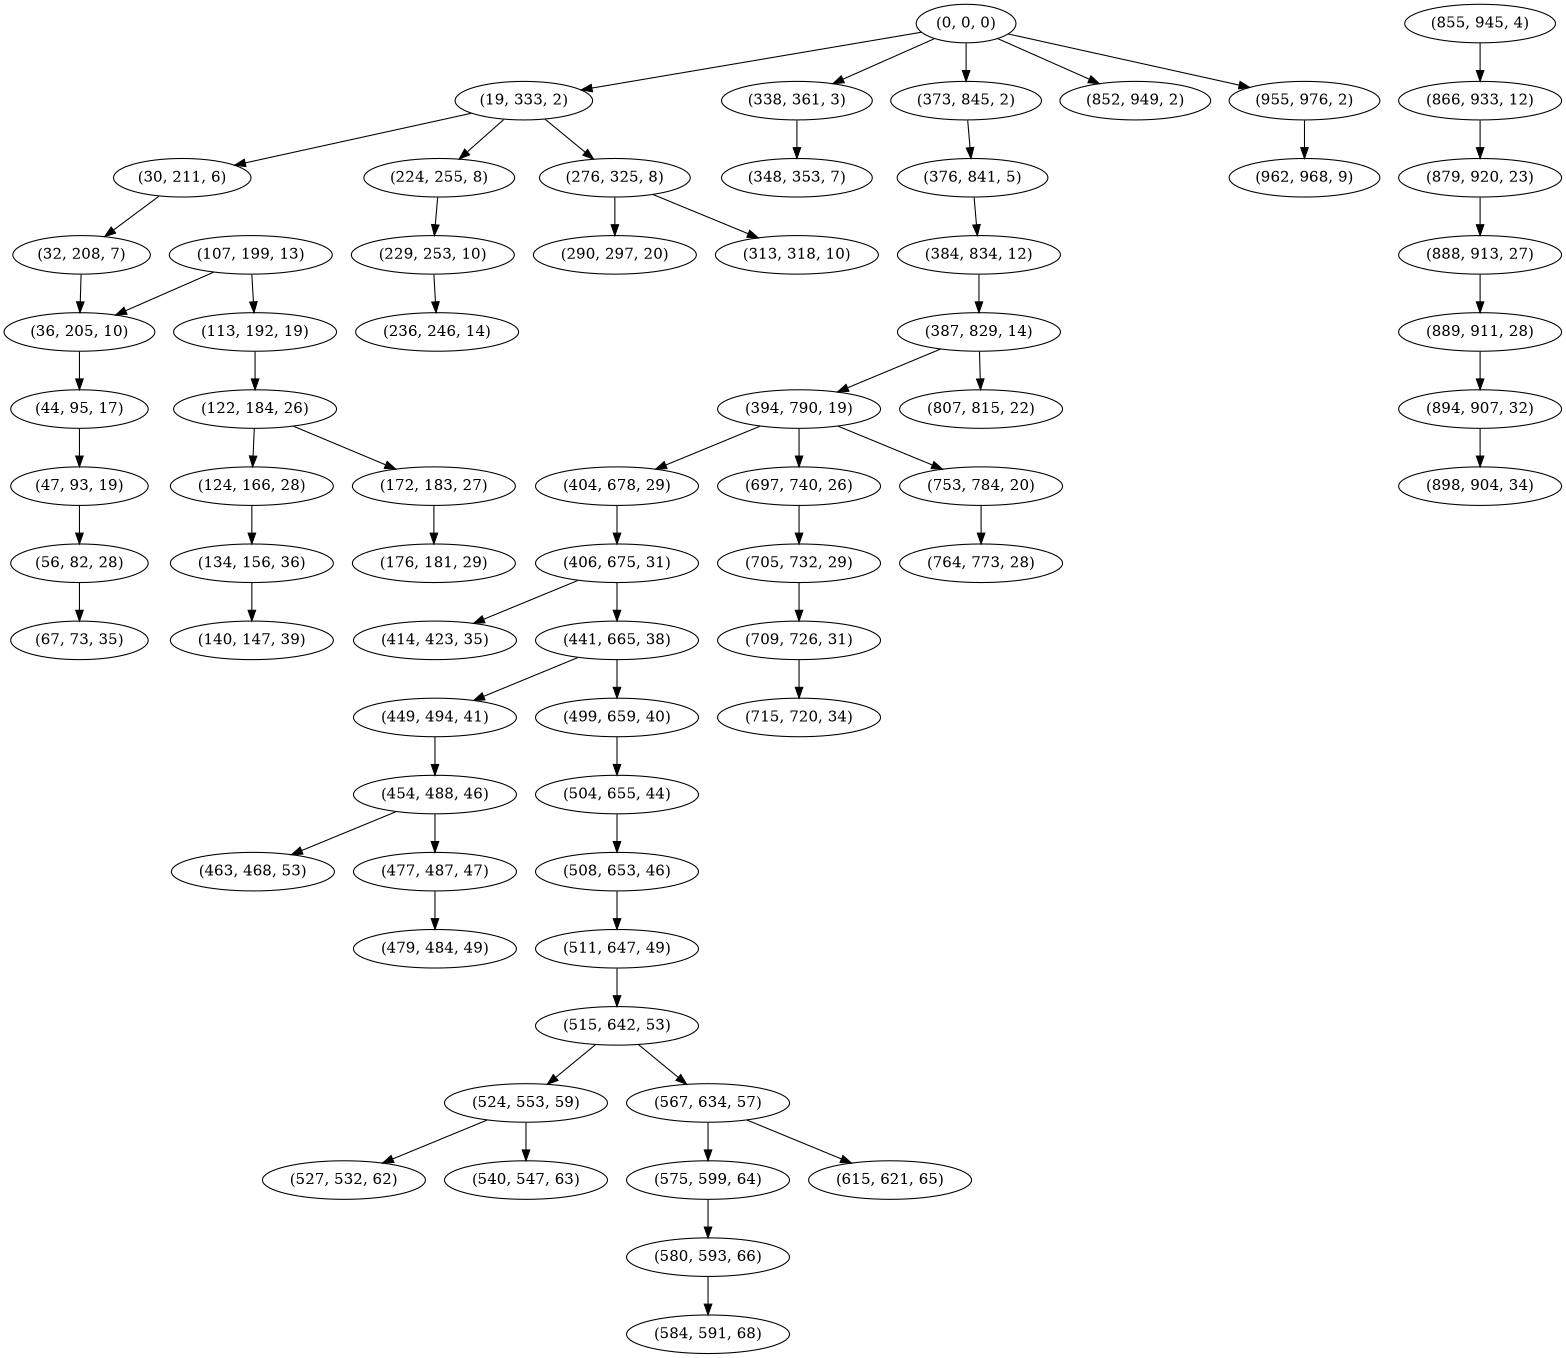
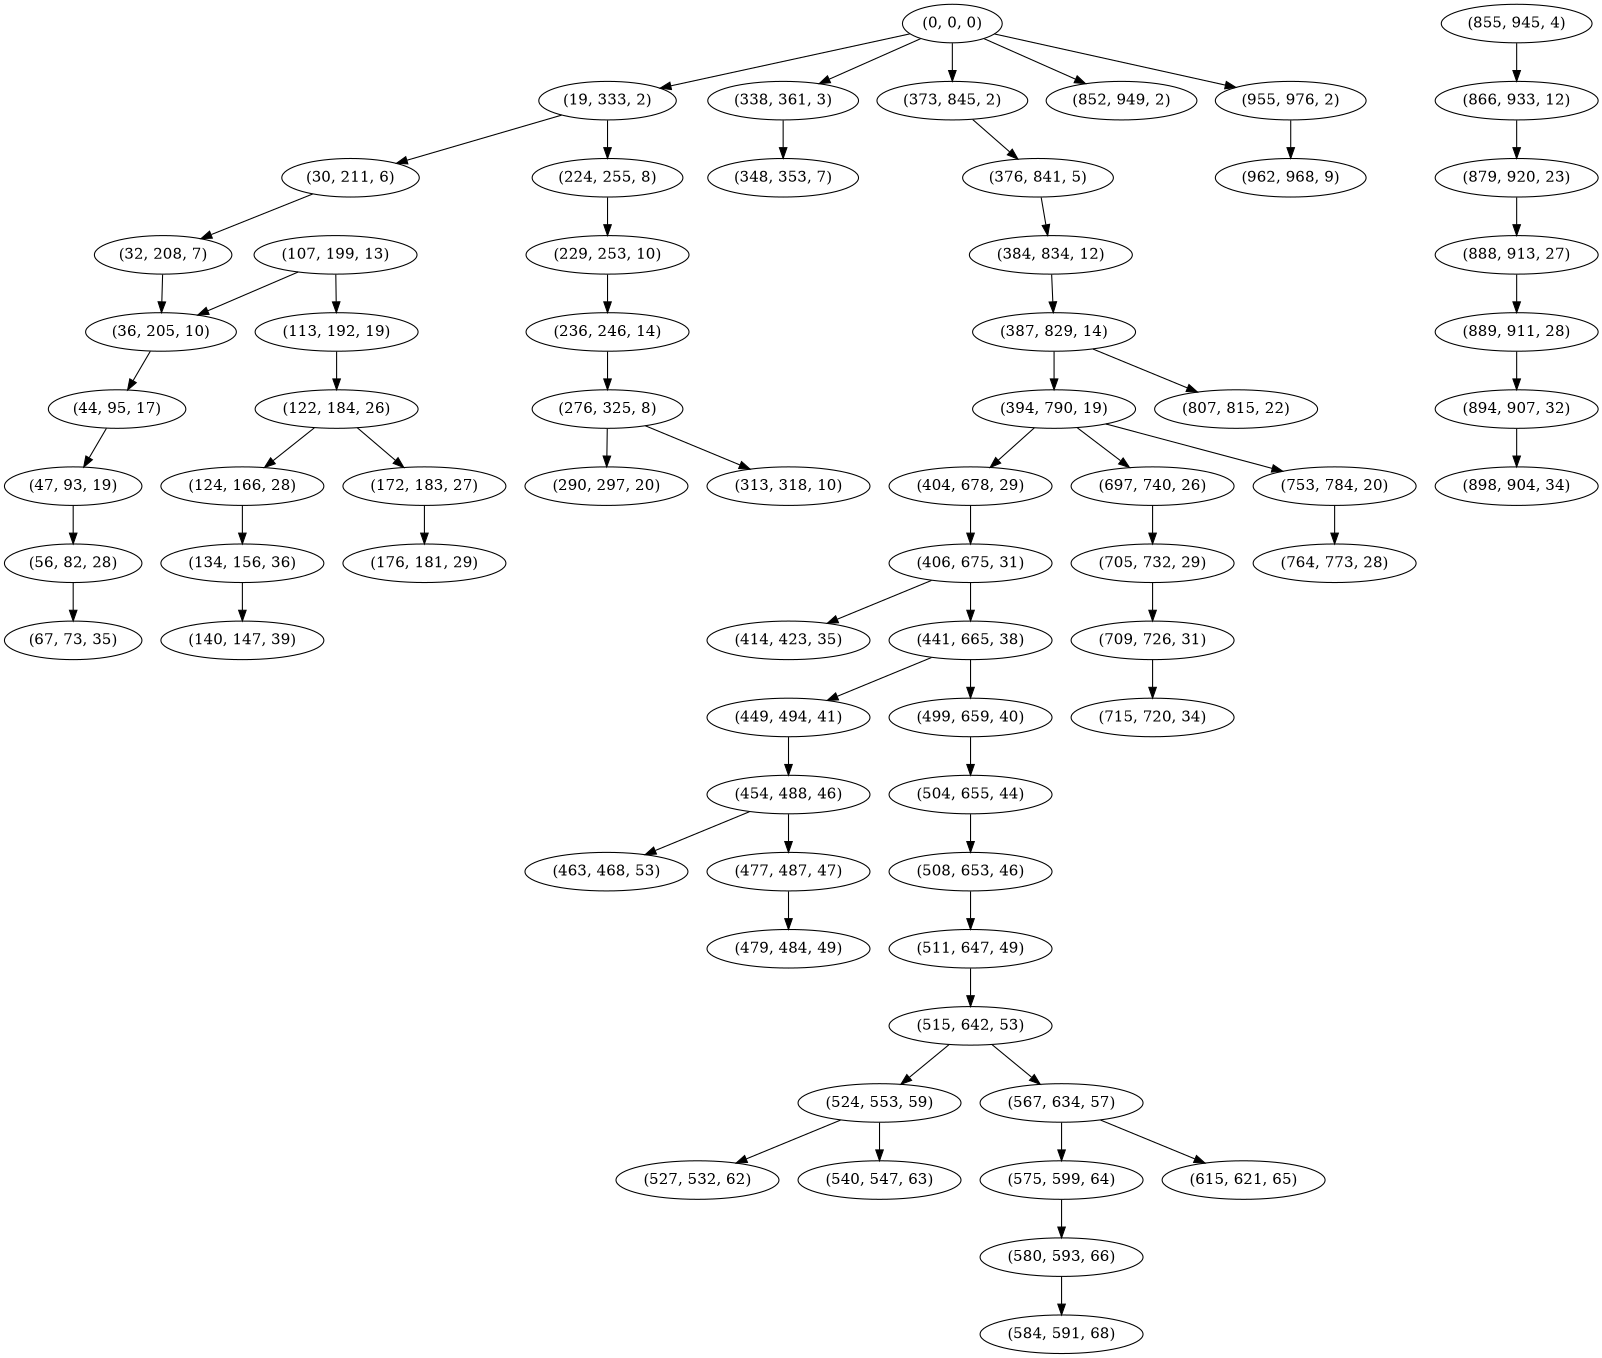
(565, 136) -> (608, 365)
